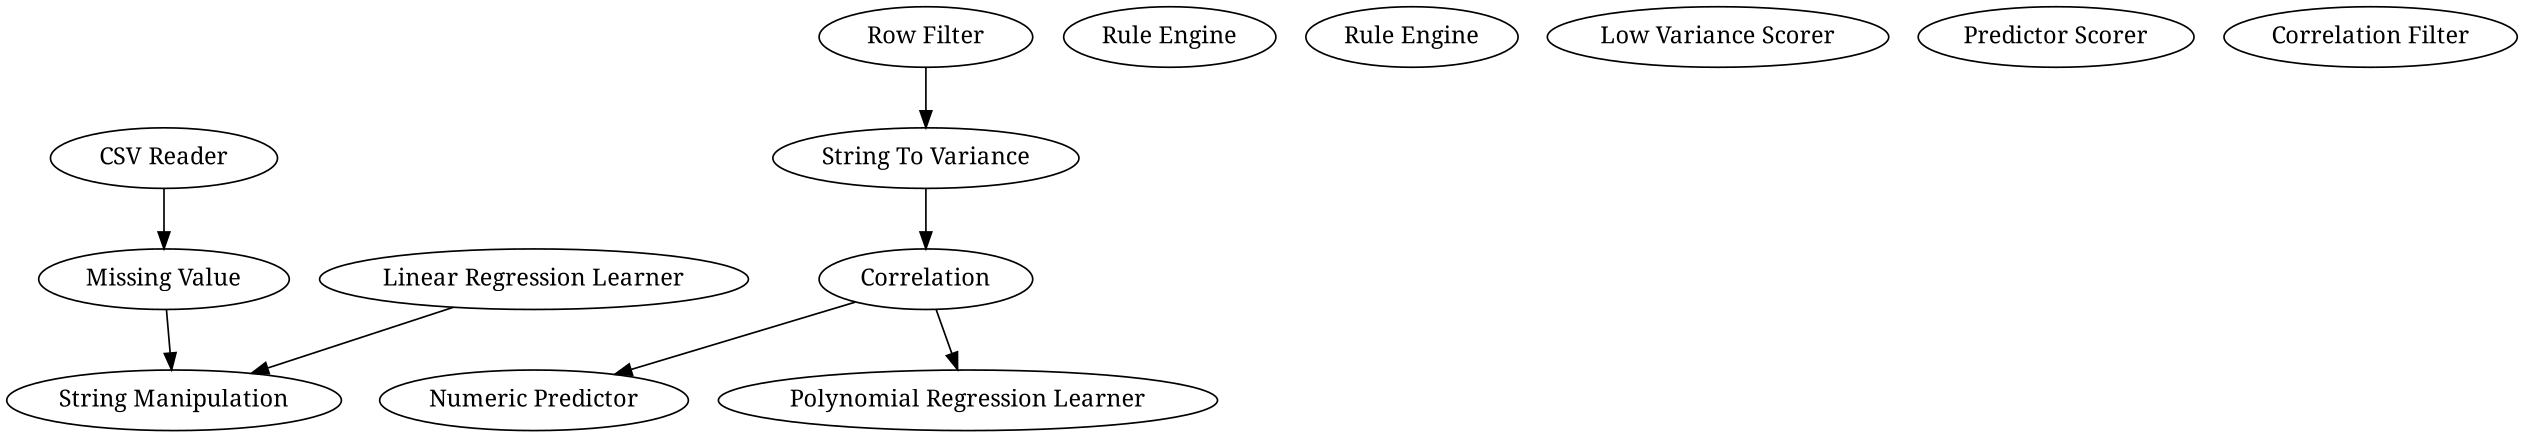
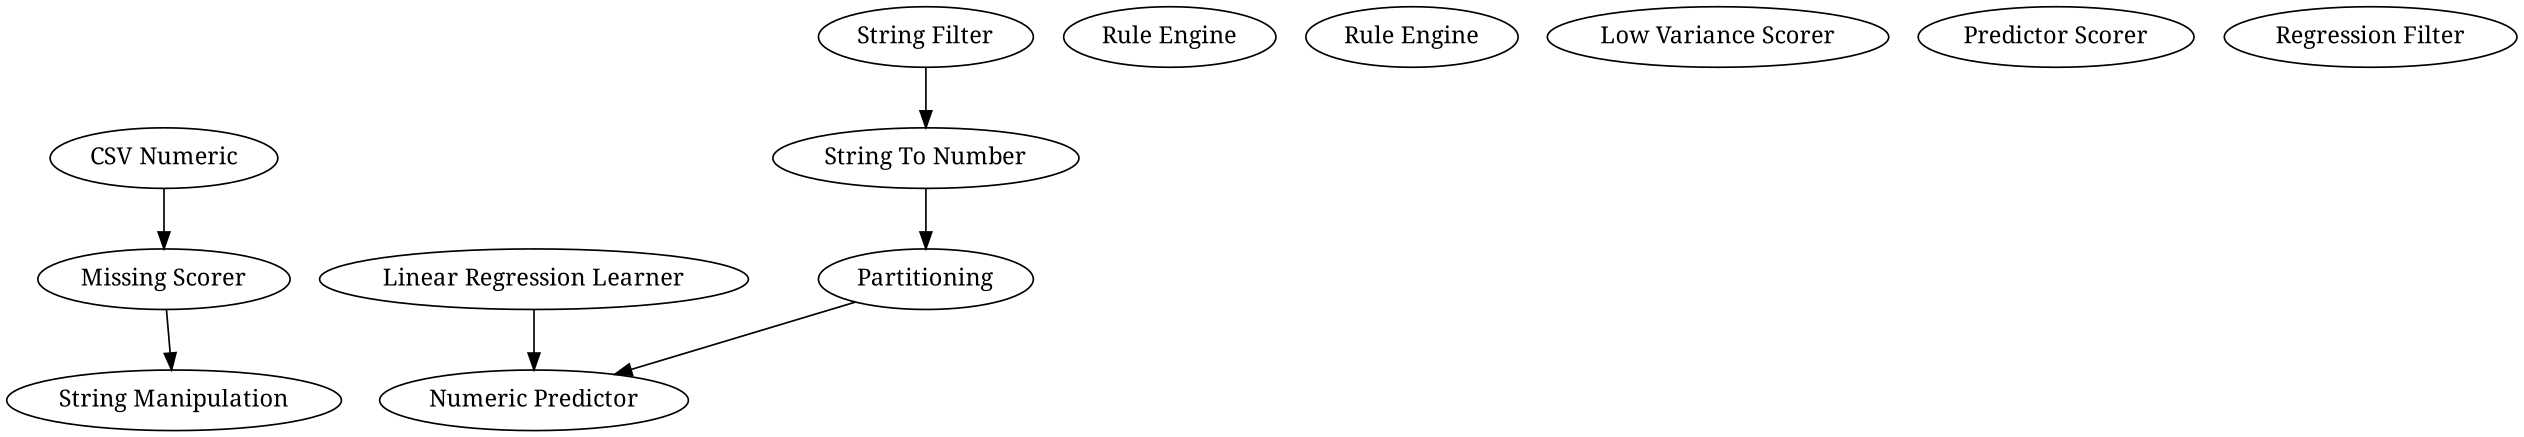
(926, 37) -> (926, 37)
(2371, 37) -> (2371, 37)
(164, 158) -> (164, 158)
(926, 158) -> (926, 158)
(164, 279) -> (164, 279)
(926, 279) -> (926, 279)
(361, 338) -> (534, 332)
(968, 400) -> none
